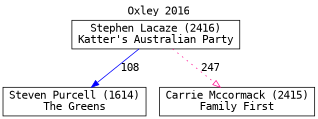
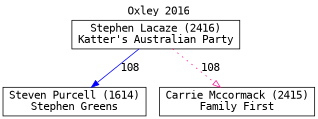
(210, 68) -> (210, 68)
(75, 102) -> (75, 102)
